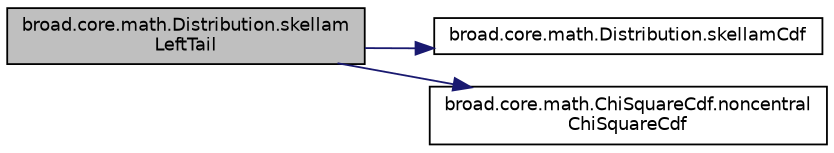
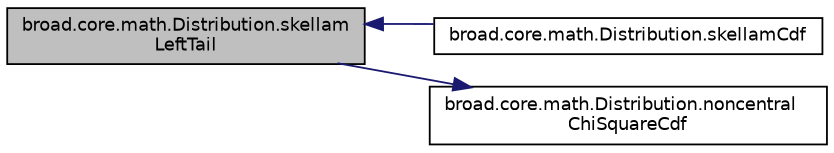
(390, 48) -> (408, 24)
(628, 116) -> (628, 116)
